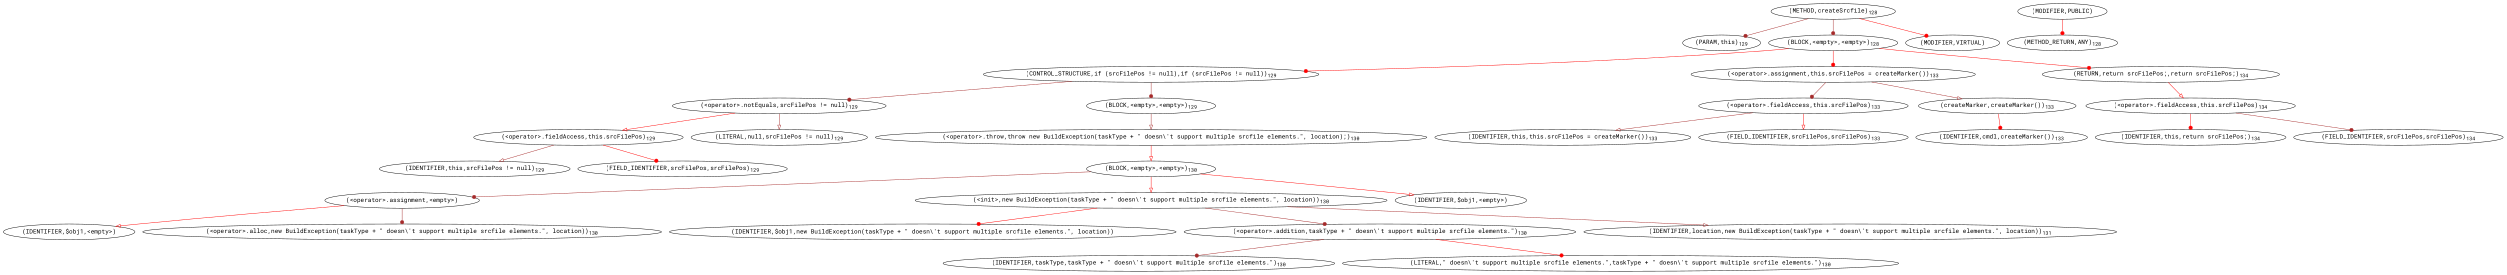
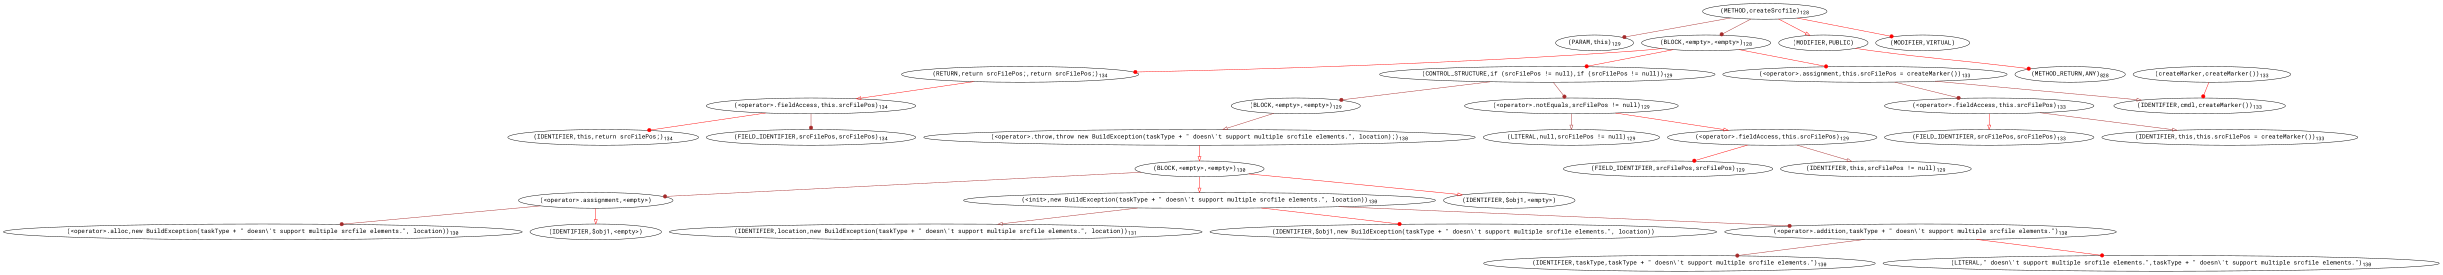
none -> (1792, 26)
(2097, 42) -> (2104, 74)
(1915, 90) -> (2036, 90)
